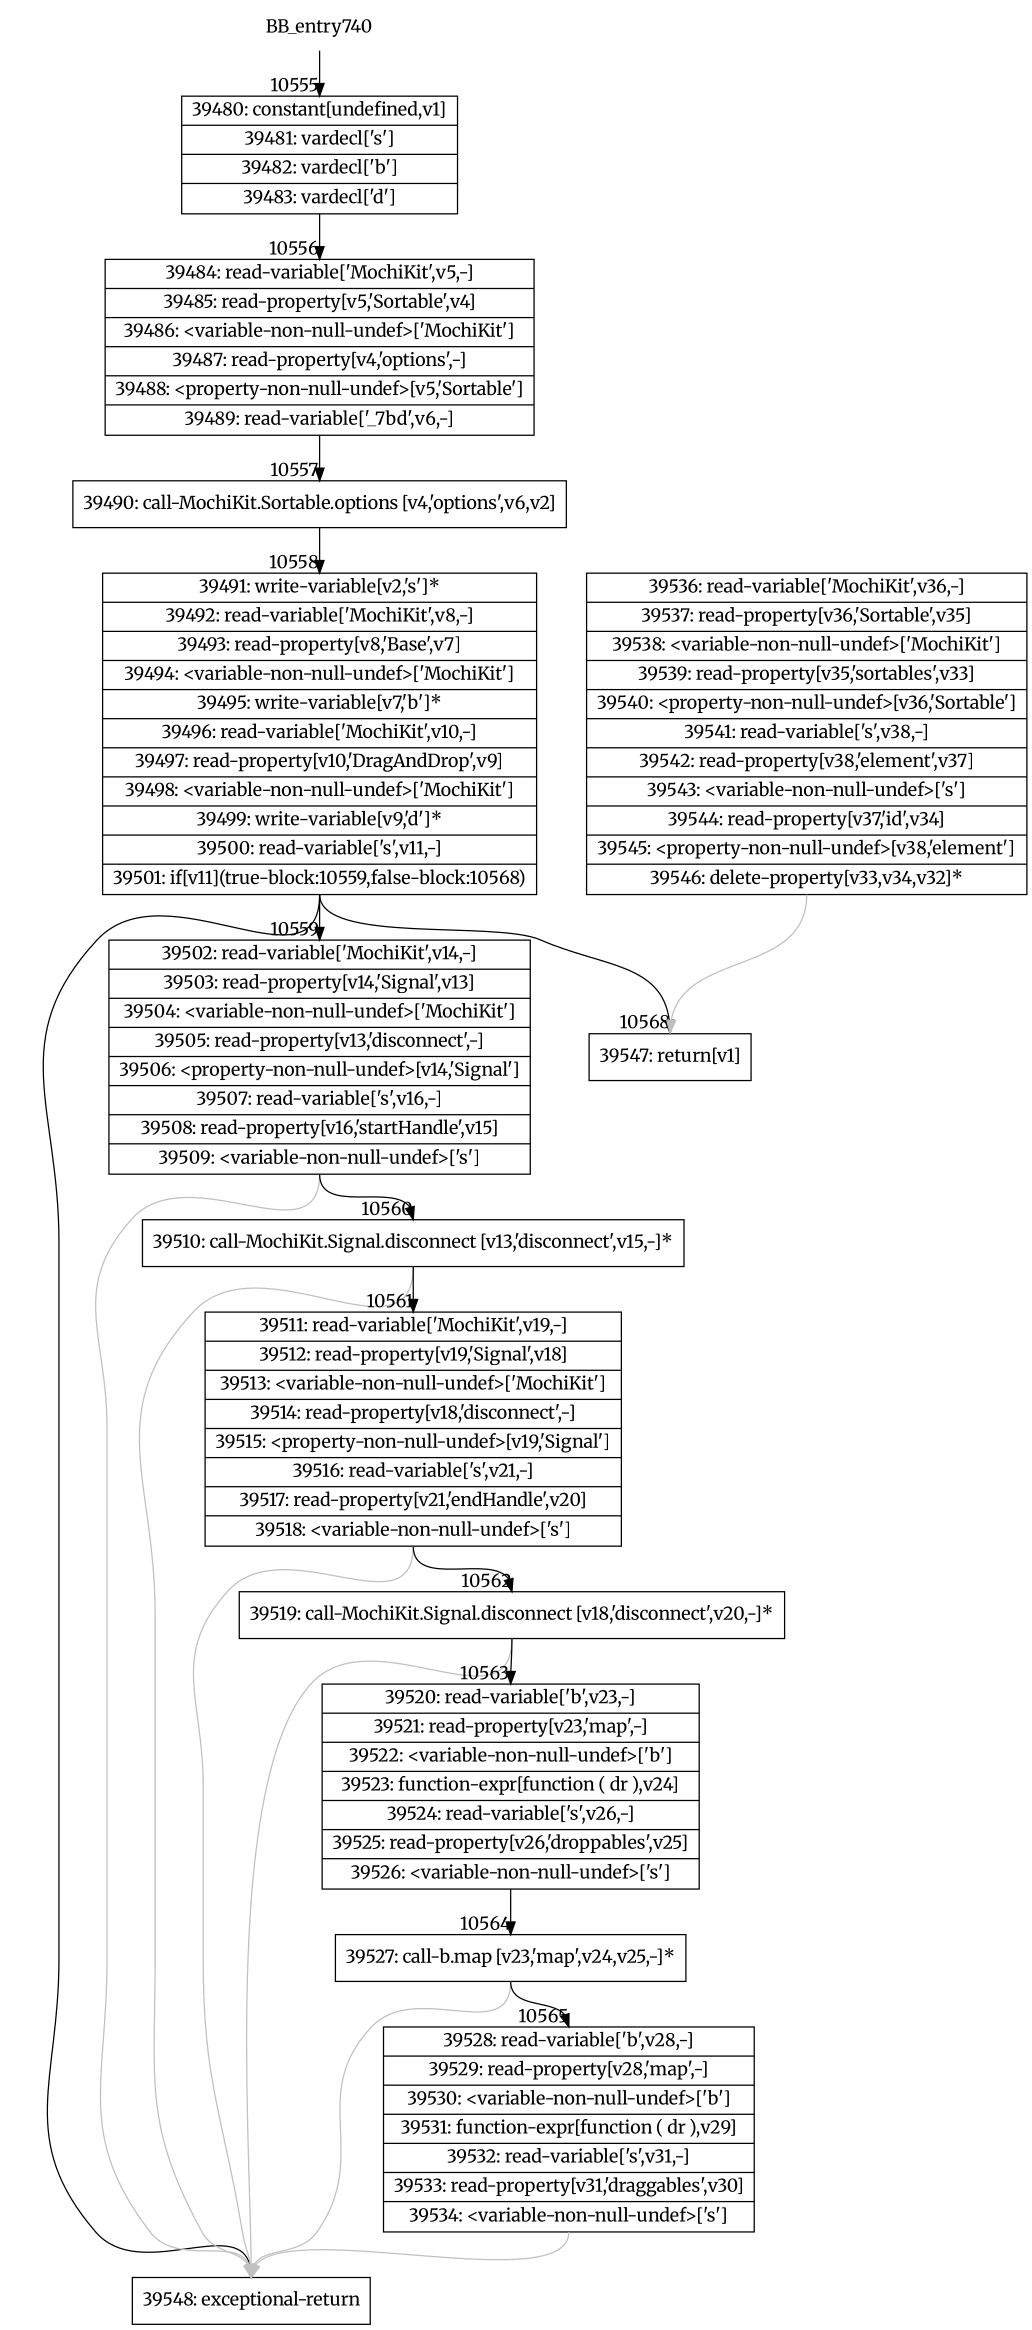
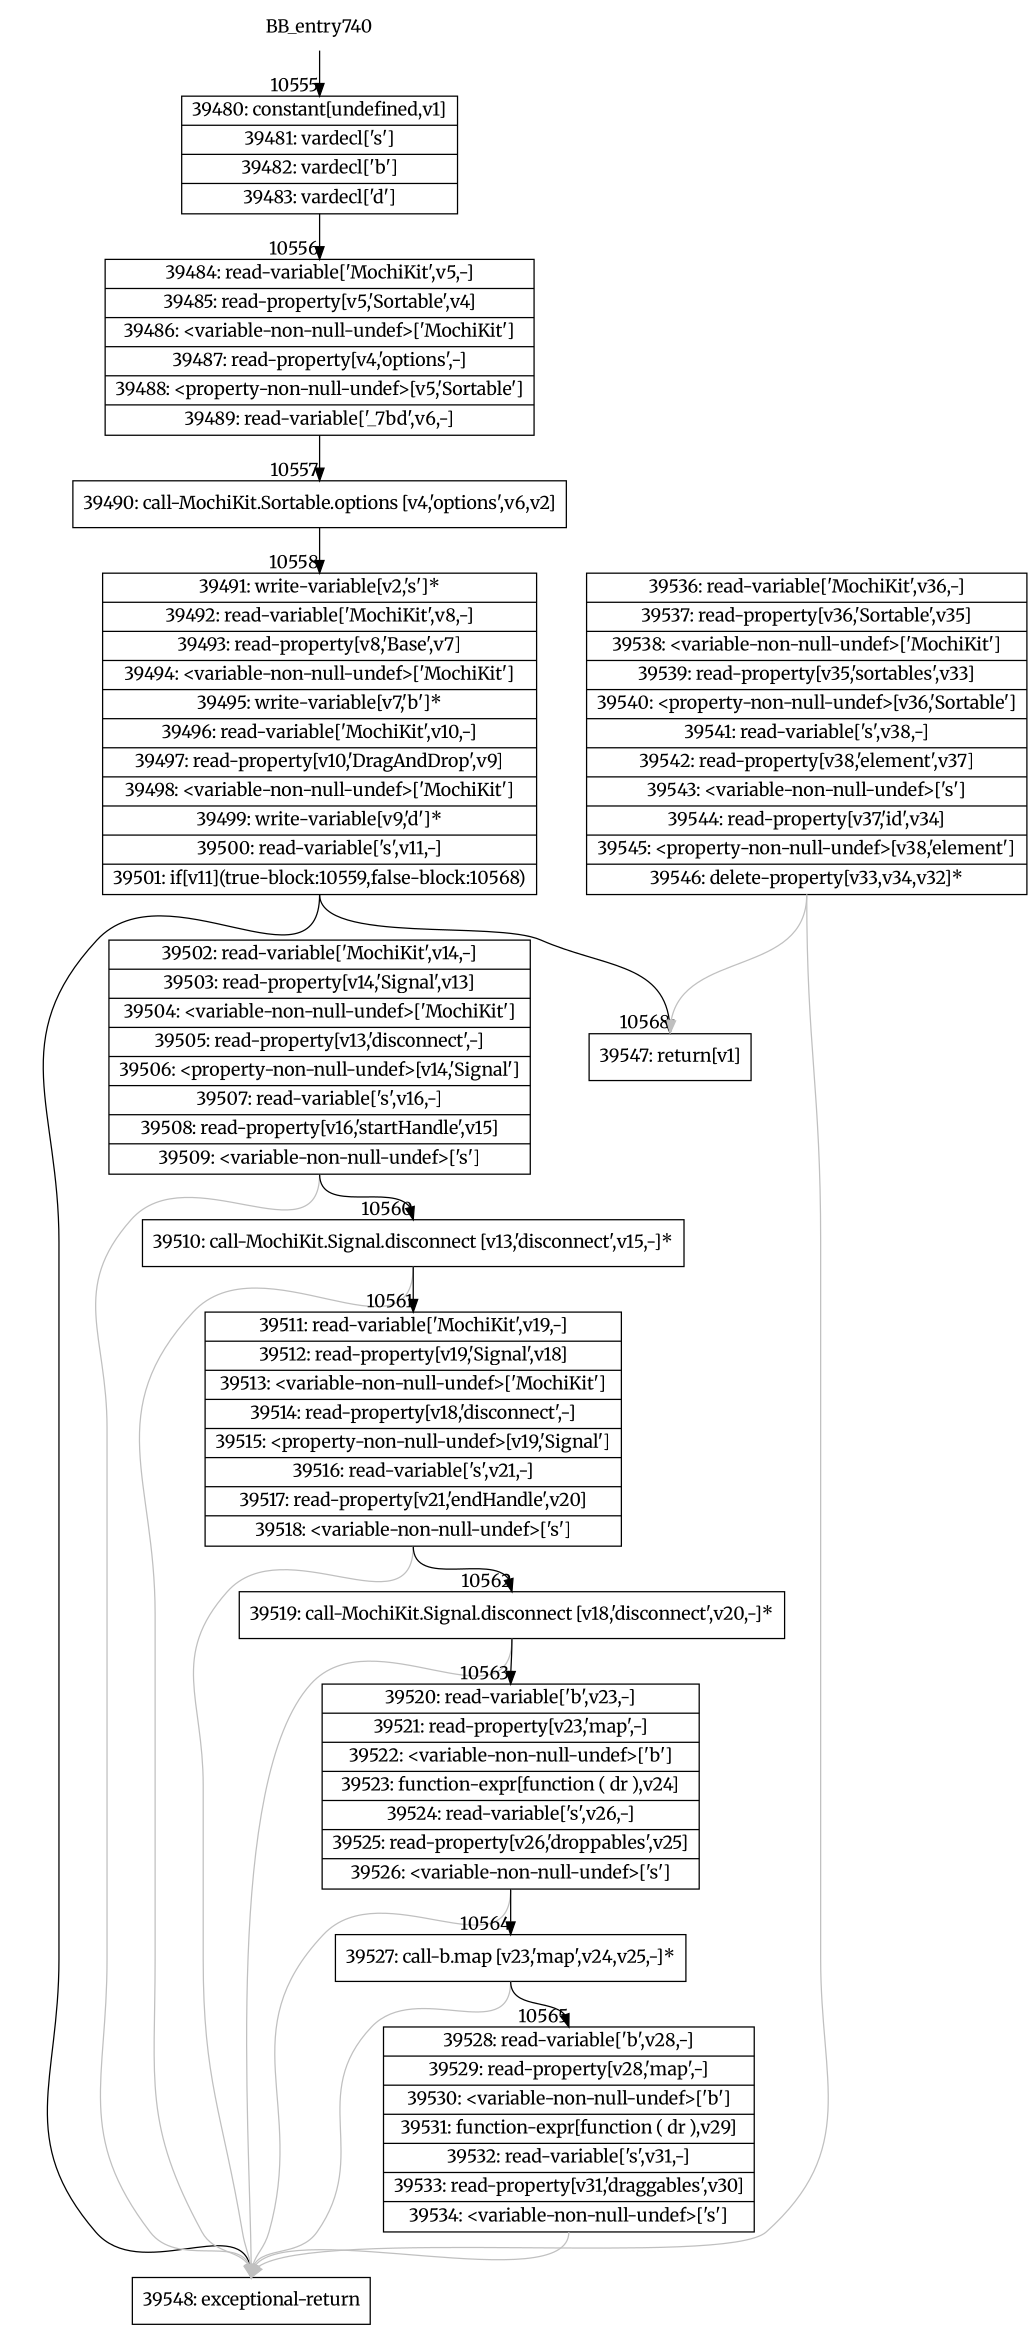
(320, 911) -> none
none -> (821, 1828)
none -> (287, 1990)
